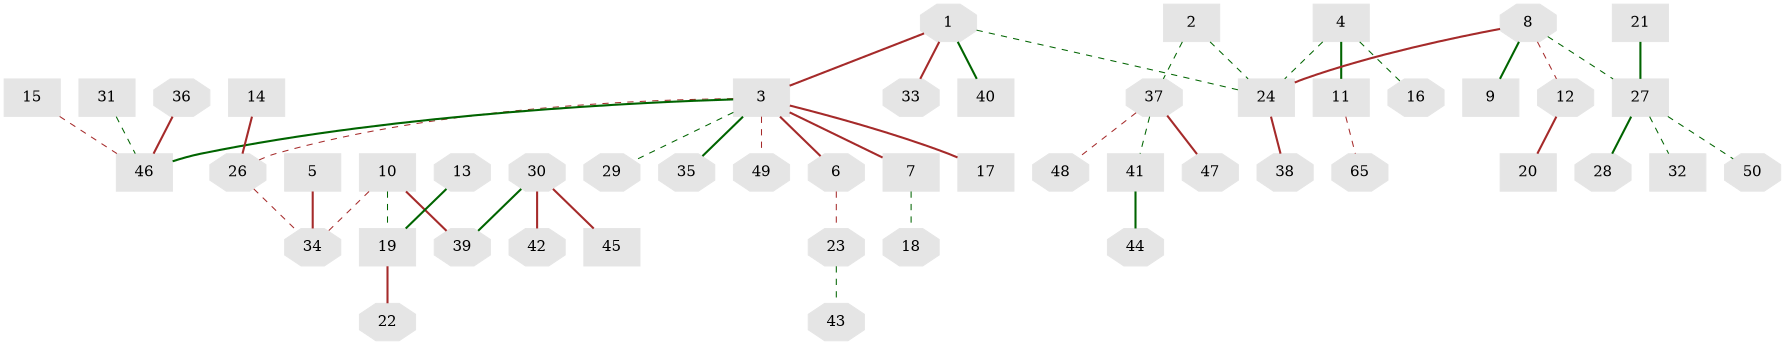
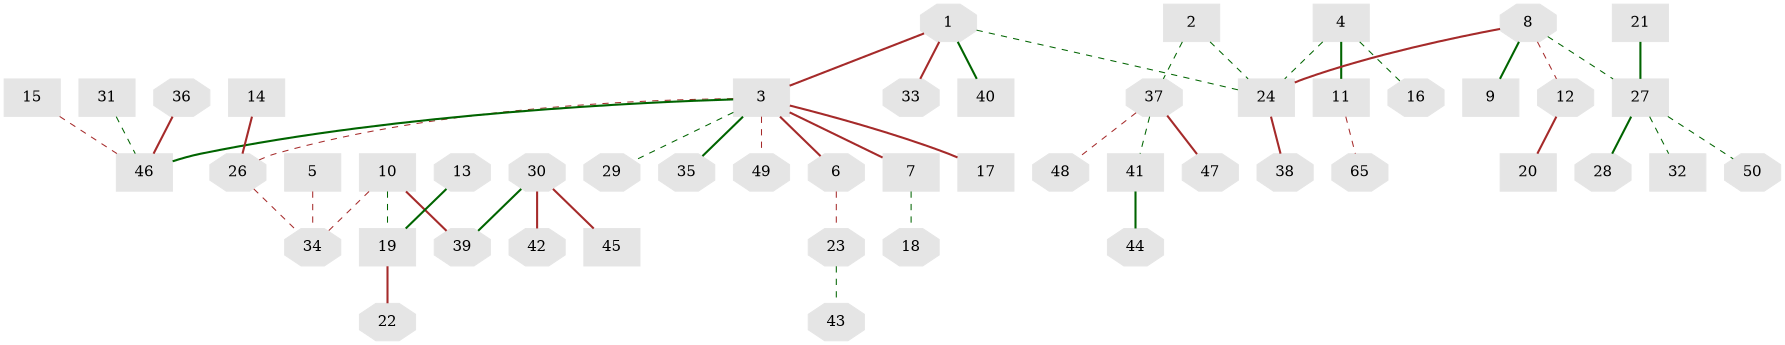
(313, 210) -> (313, 210)
